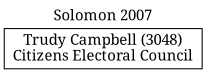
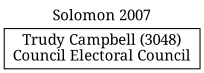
(103, 49) -> (102, 49)
